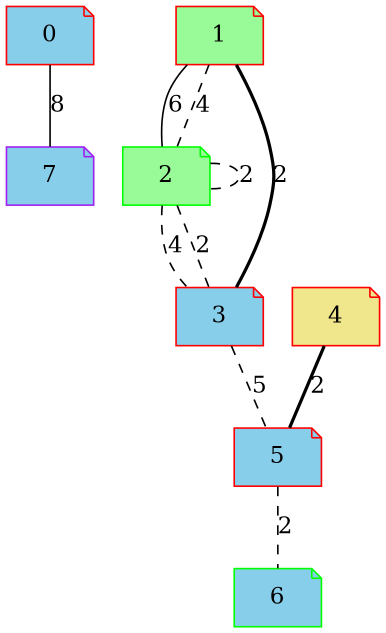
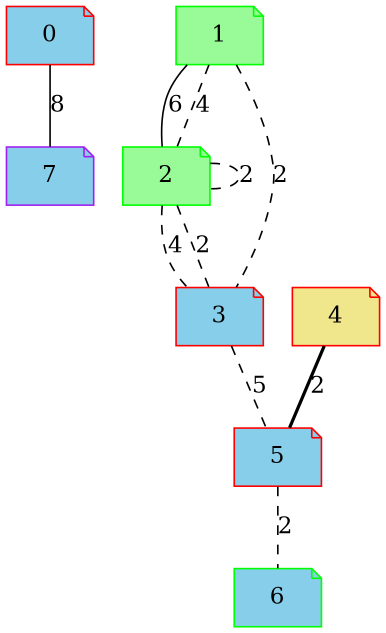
(220, 36) -> (220, 36)
(274, 176) -> (274, 176)
